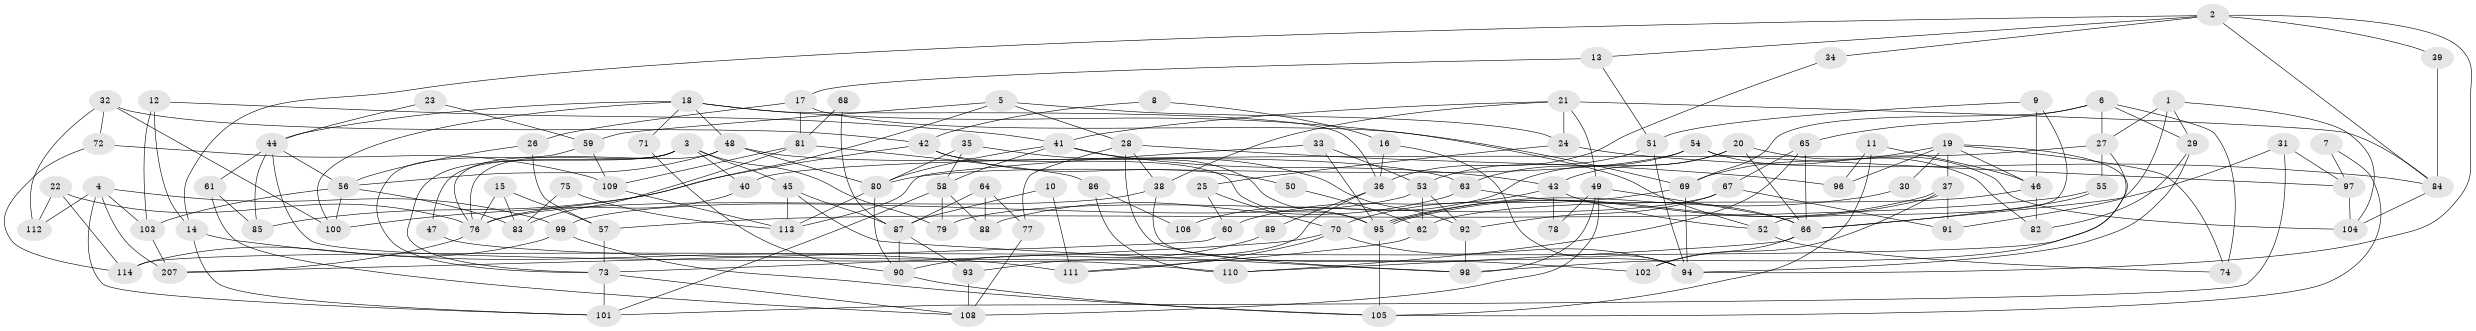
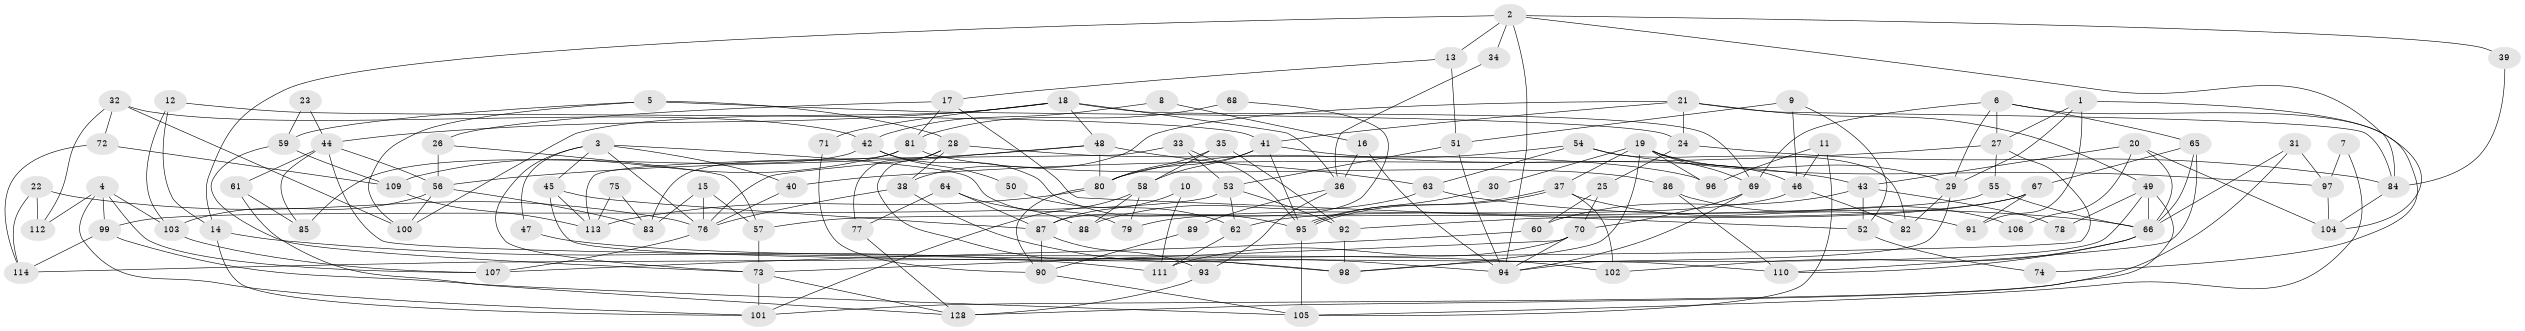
(2140, 169) -> (1788, 167)
(170, 273) -> (493, 273)
(968, 316) -> (958, 316)
